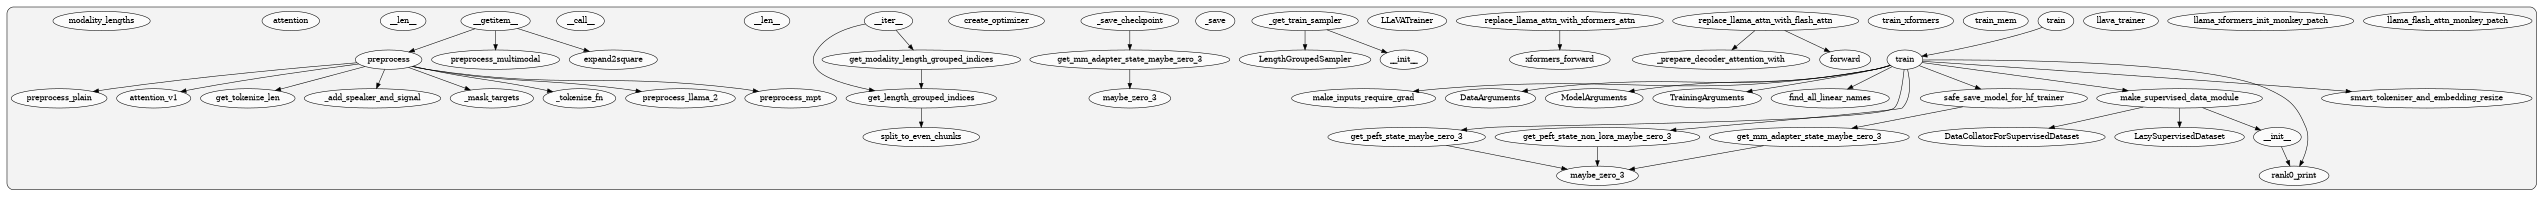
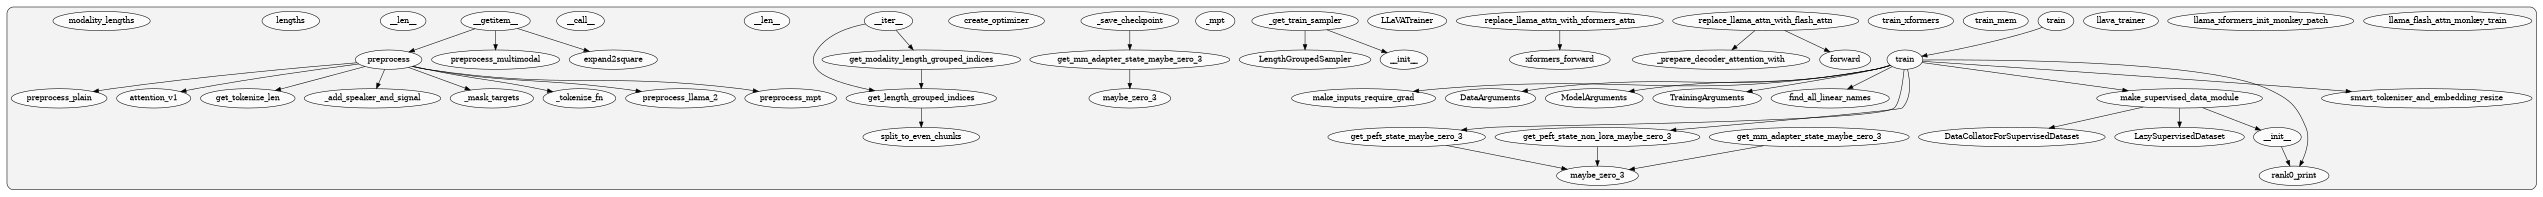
(291, 21) -> (291, 21)
(1215, 21) -> (1215, 21)
(2448, 21) -> (2448, 21)
(2004, 98) -> none
